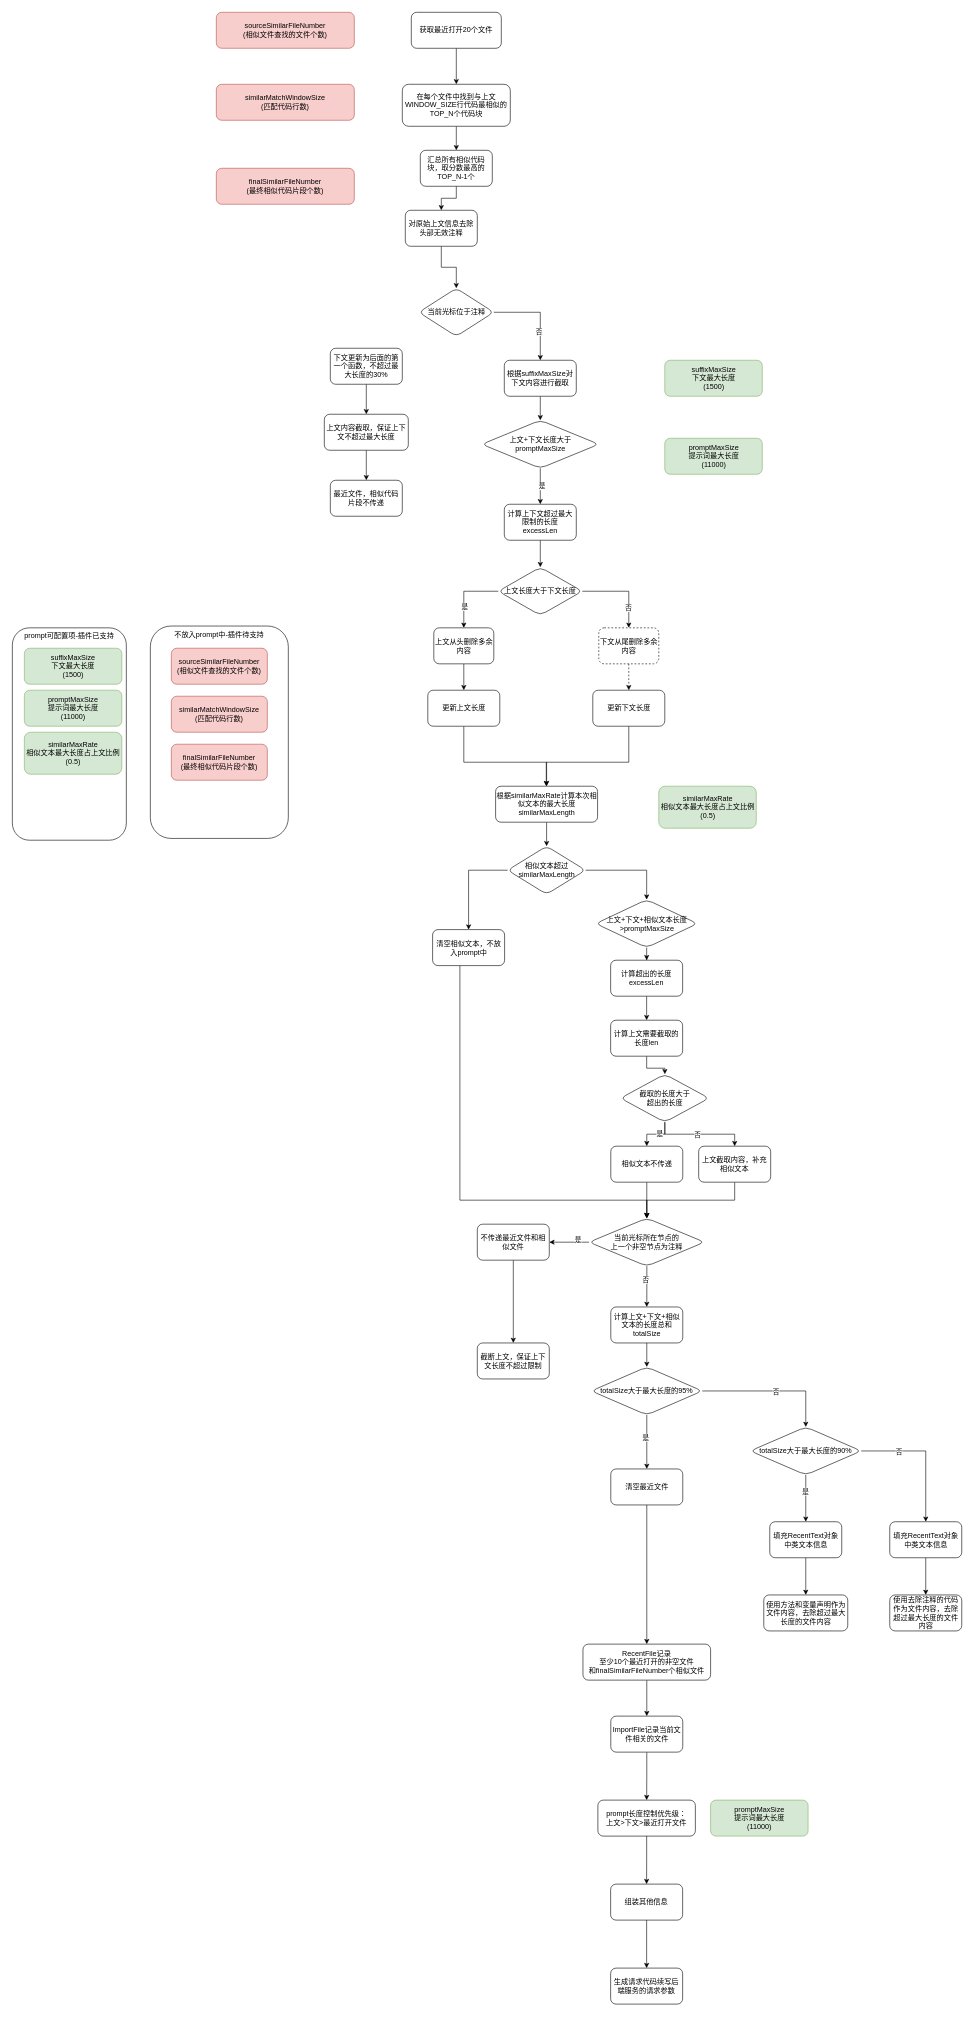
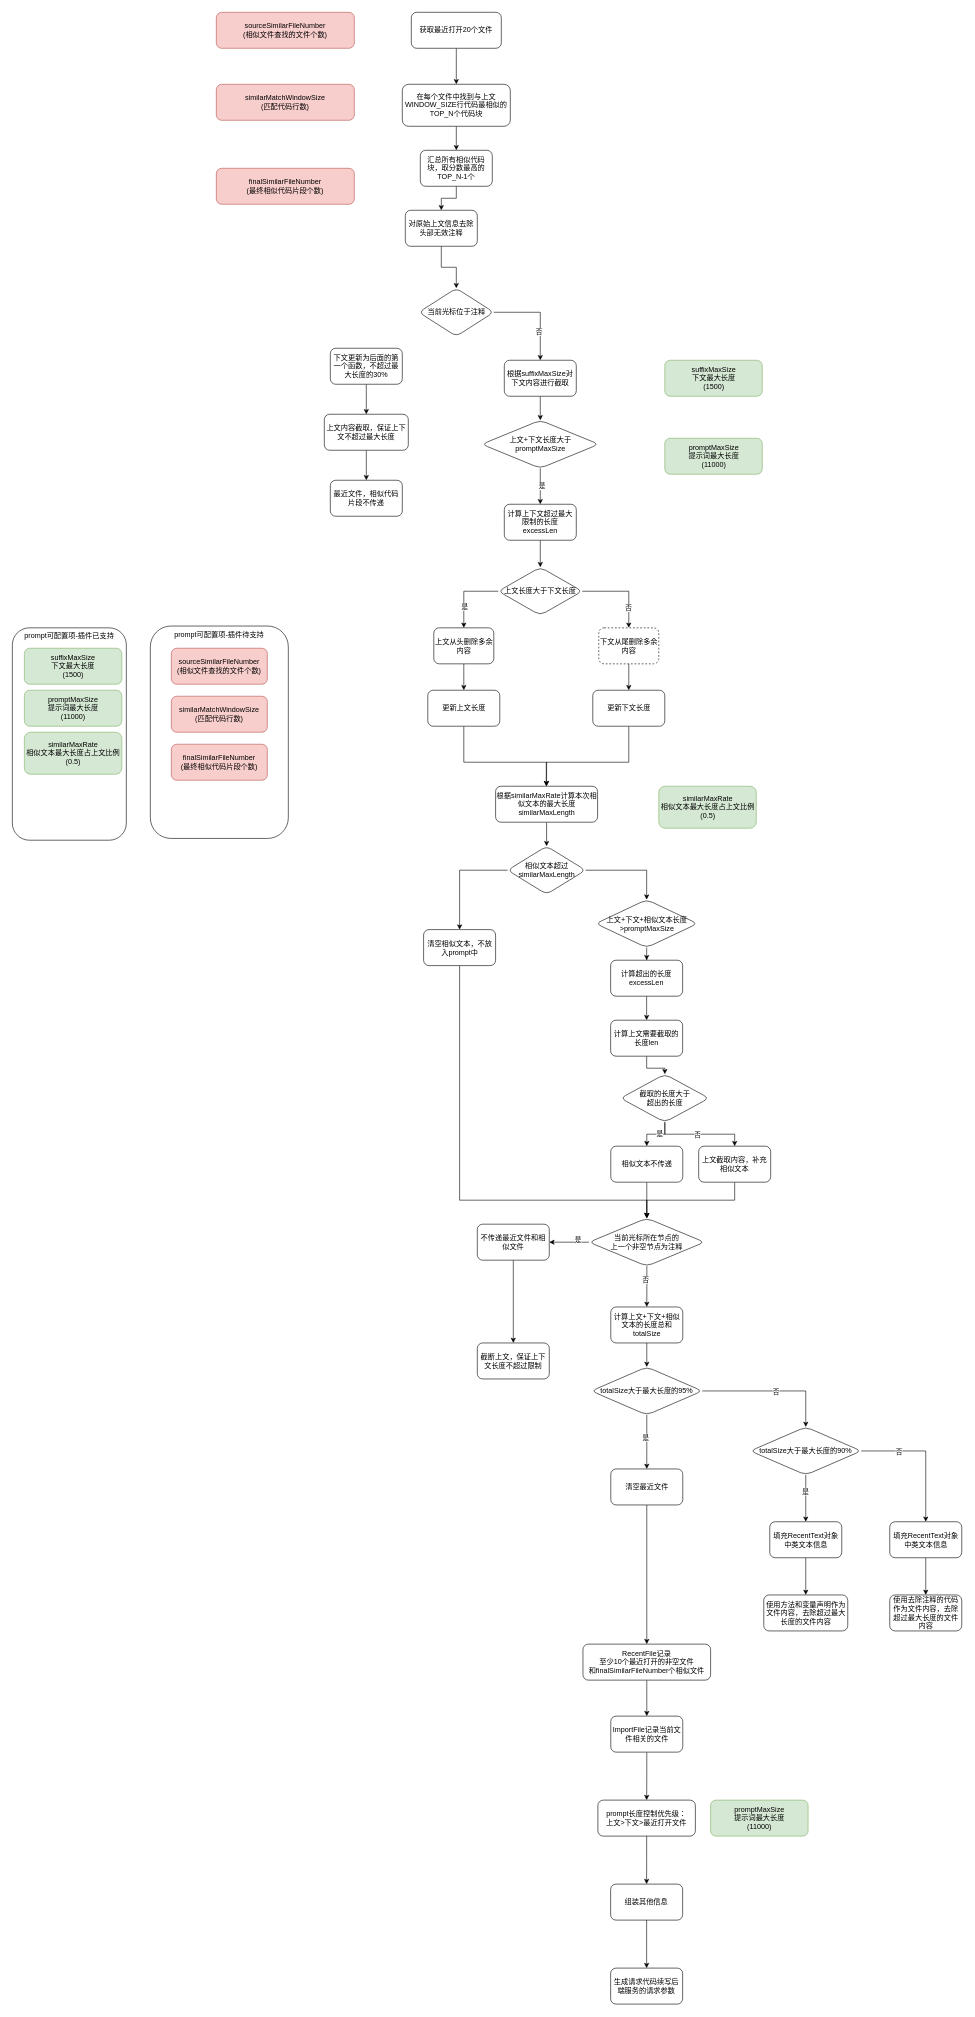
(219, 635) -> (219, 635)
(629, 675) -> (629, 675)
(469, 948) -> (460, 948)
